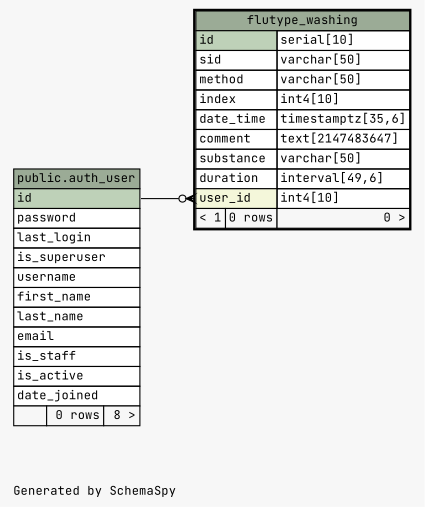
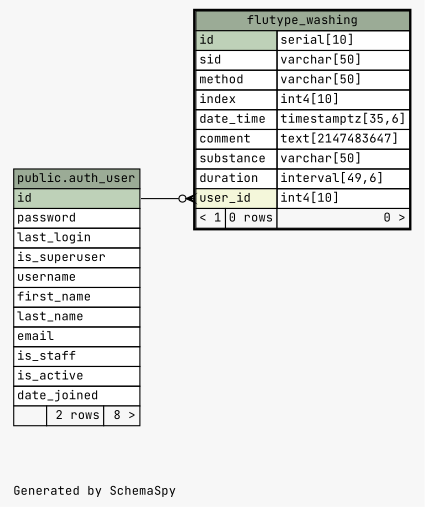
(78, 415) -> (78, 415)
